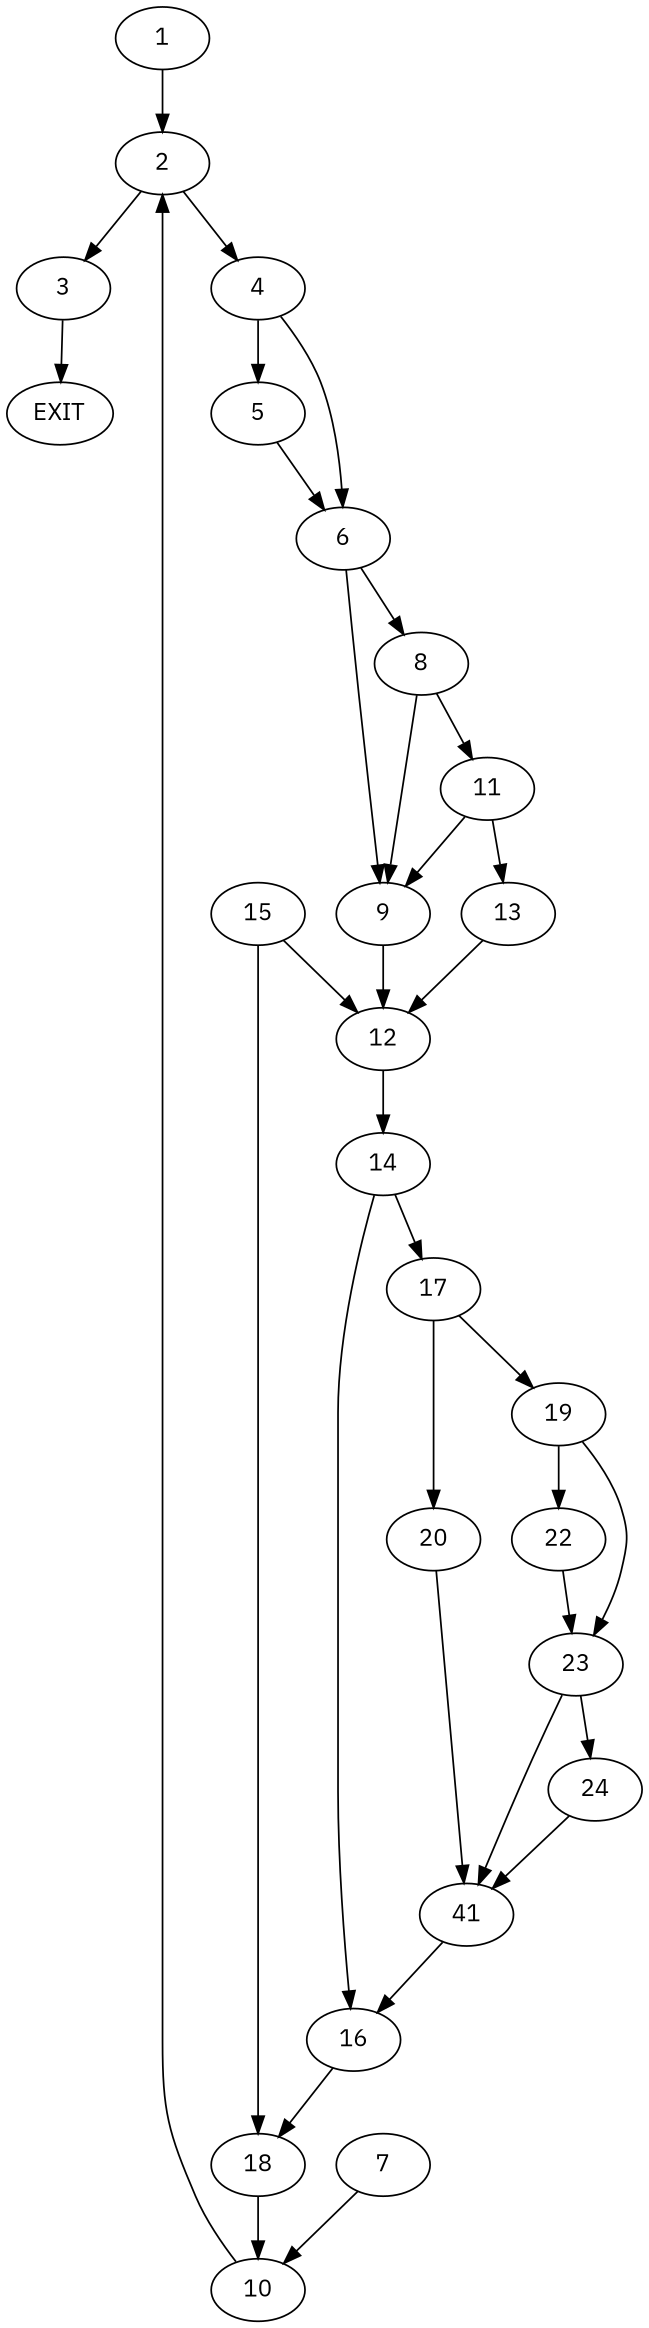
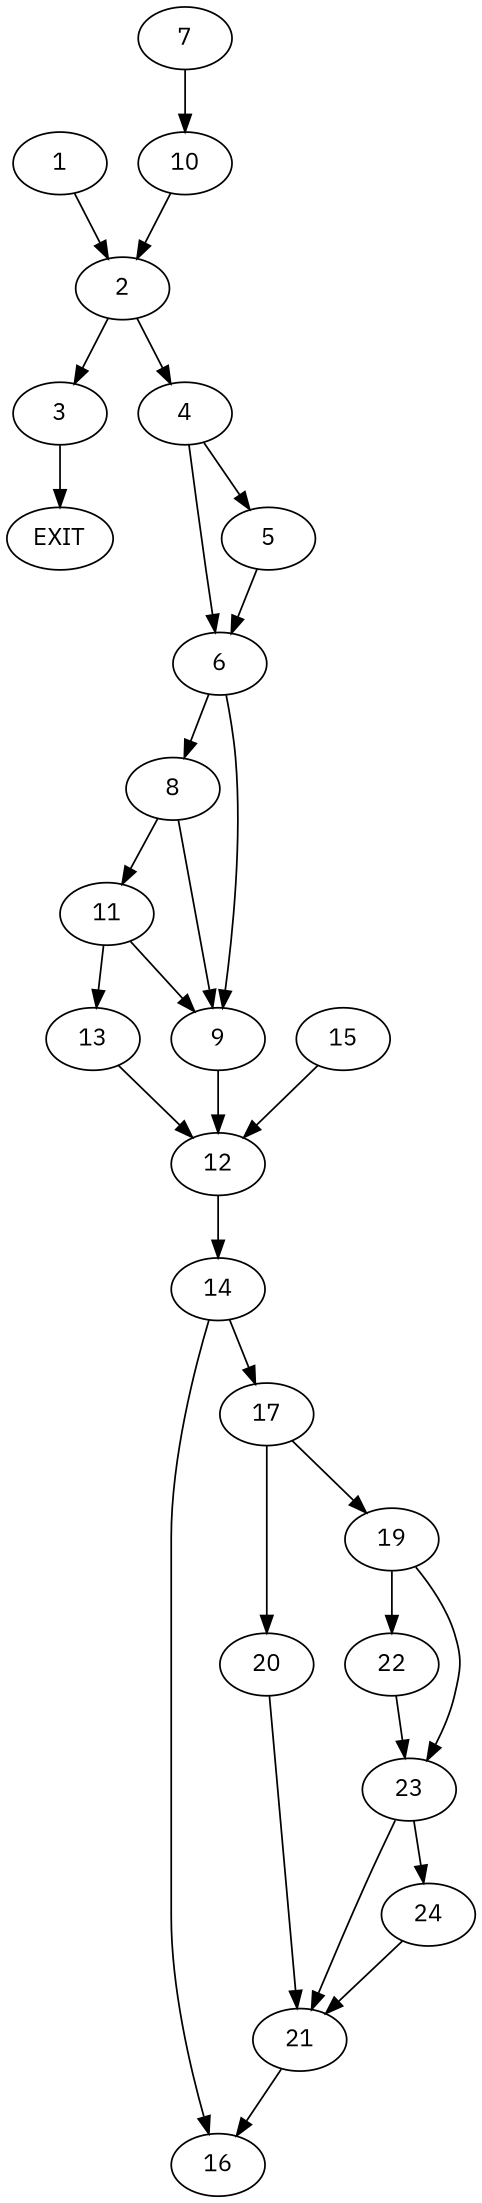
(467, 1915) -> (300, 2040)
(258, 2165) -> none
